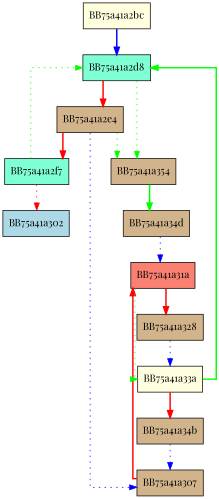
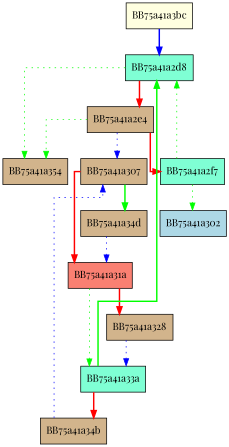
(117, 16) -> (159, 16)
(37, 194) -> (192, 194)
(150, 194) -> (125, 194)
(170, 379) -> (113, 379)
